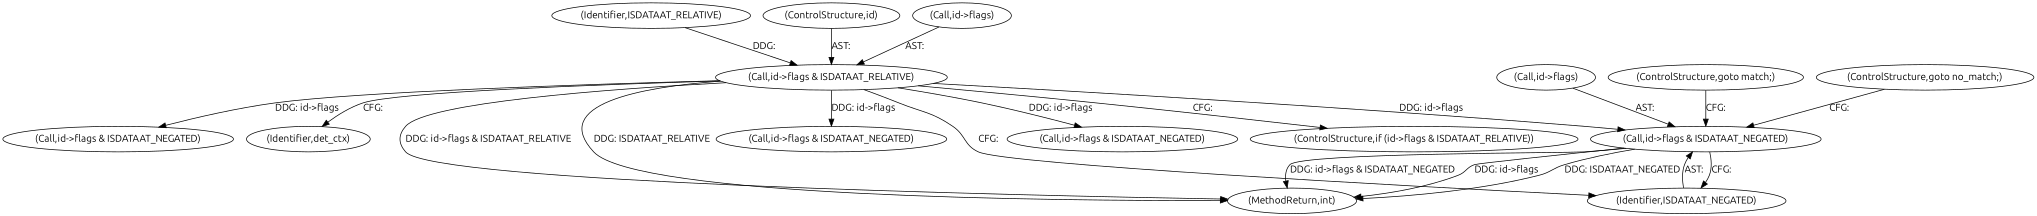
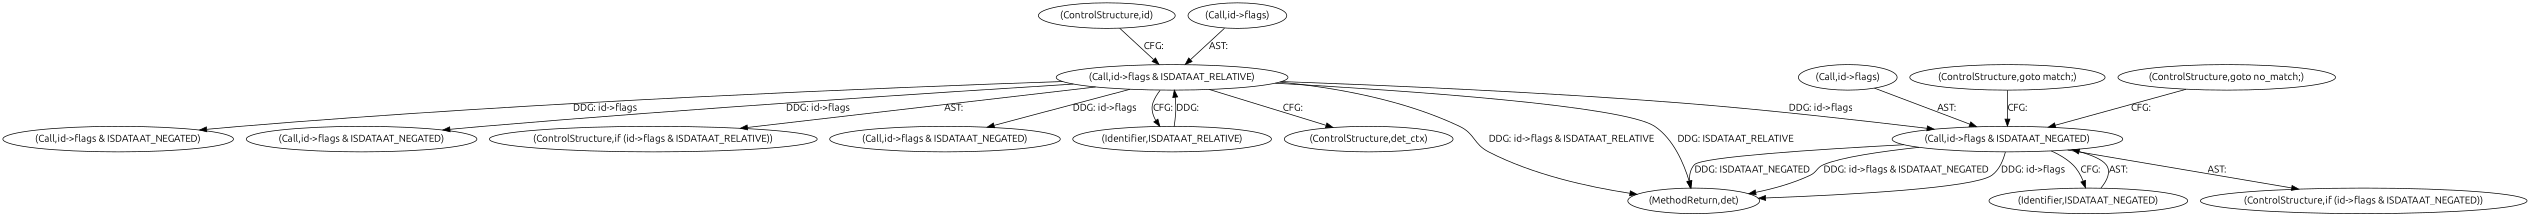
(842, 46) -> (1155, 46)
(1204, 108) -> (955, 108)
(308, 139) -> (1369, 139)
(1217, 174) -> (1152, 105)
(1292, 201) -> (1694, 201)
none -> (2364, 201)
